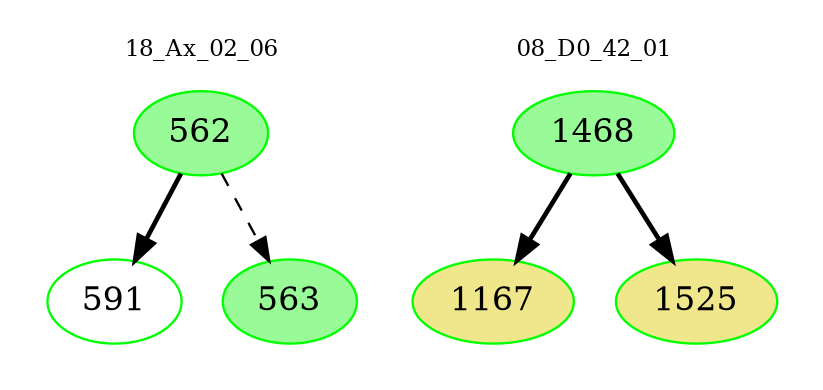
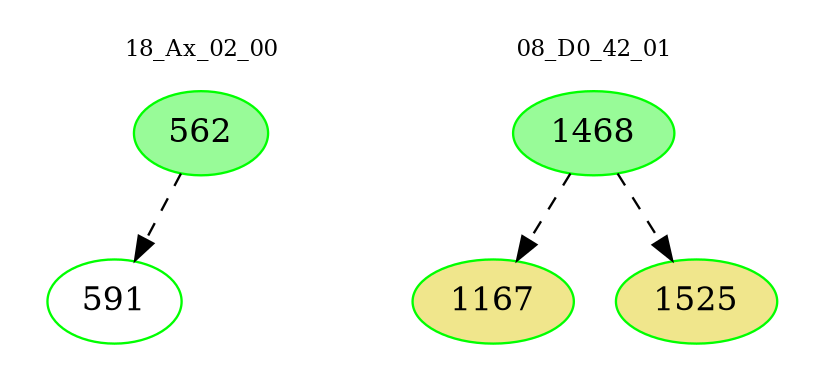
(202, 50) -> (202, 50)
(164, 206) -> (164, 206)
(550, 207) -> (550, 207)
(638, 207) -> (638, 207)
(290, 302) -> none
